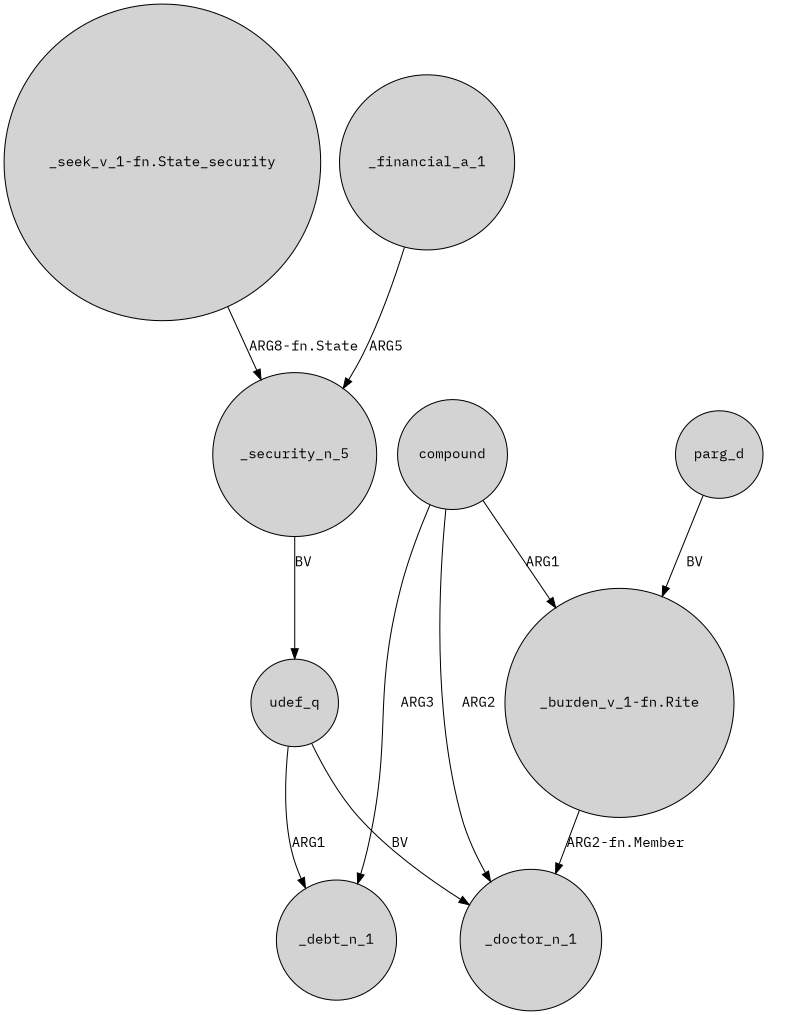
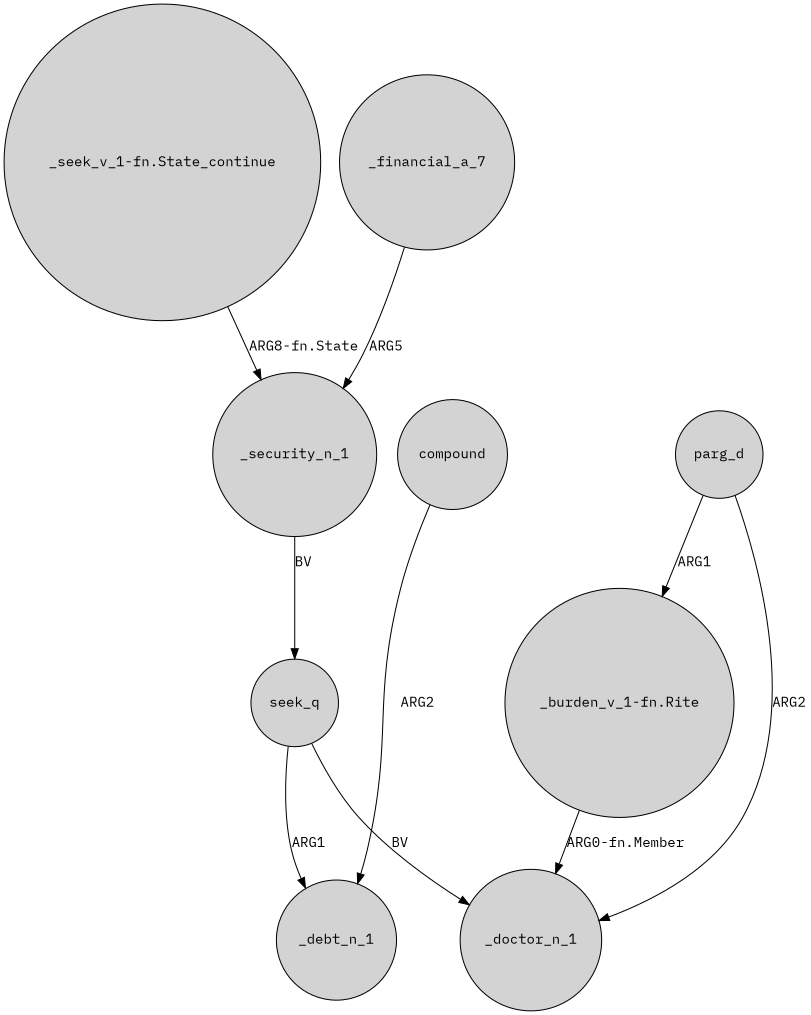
(162, 162) -> (162, 162)
(427, 162) -> (427, 162)
(295, 455) -> (295, 455)
(516, 550) -> none
(695, 562) -> (695, 562)
(442, 694) -> (768, 741)
(295, 703) -> (295, 703)
(418, 703) -> (418, 703)
(626, 843) -> (626, 843)
